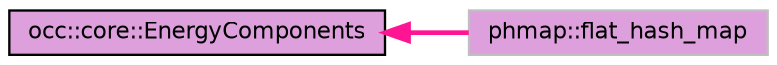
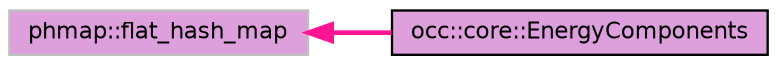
(439, 33) -> (362, 33)
